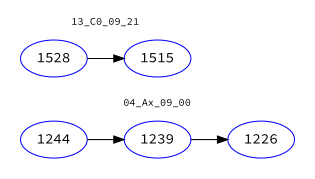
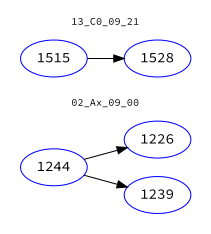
(100, 59) -> (100, 59)
(158, 103) -> (106, 103)
(204, 140) -> (101, 155)
